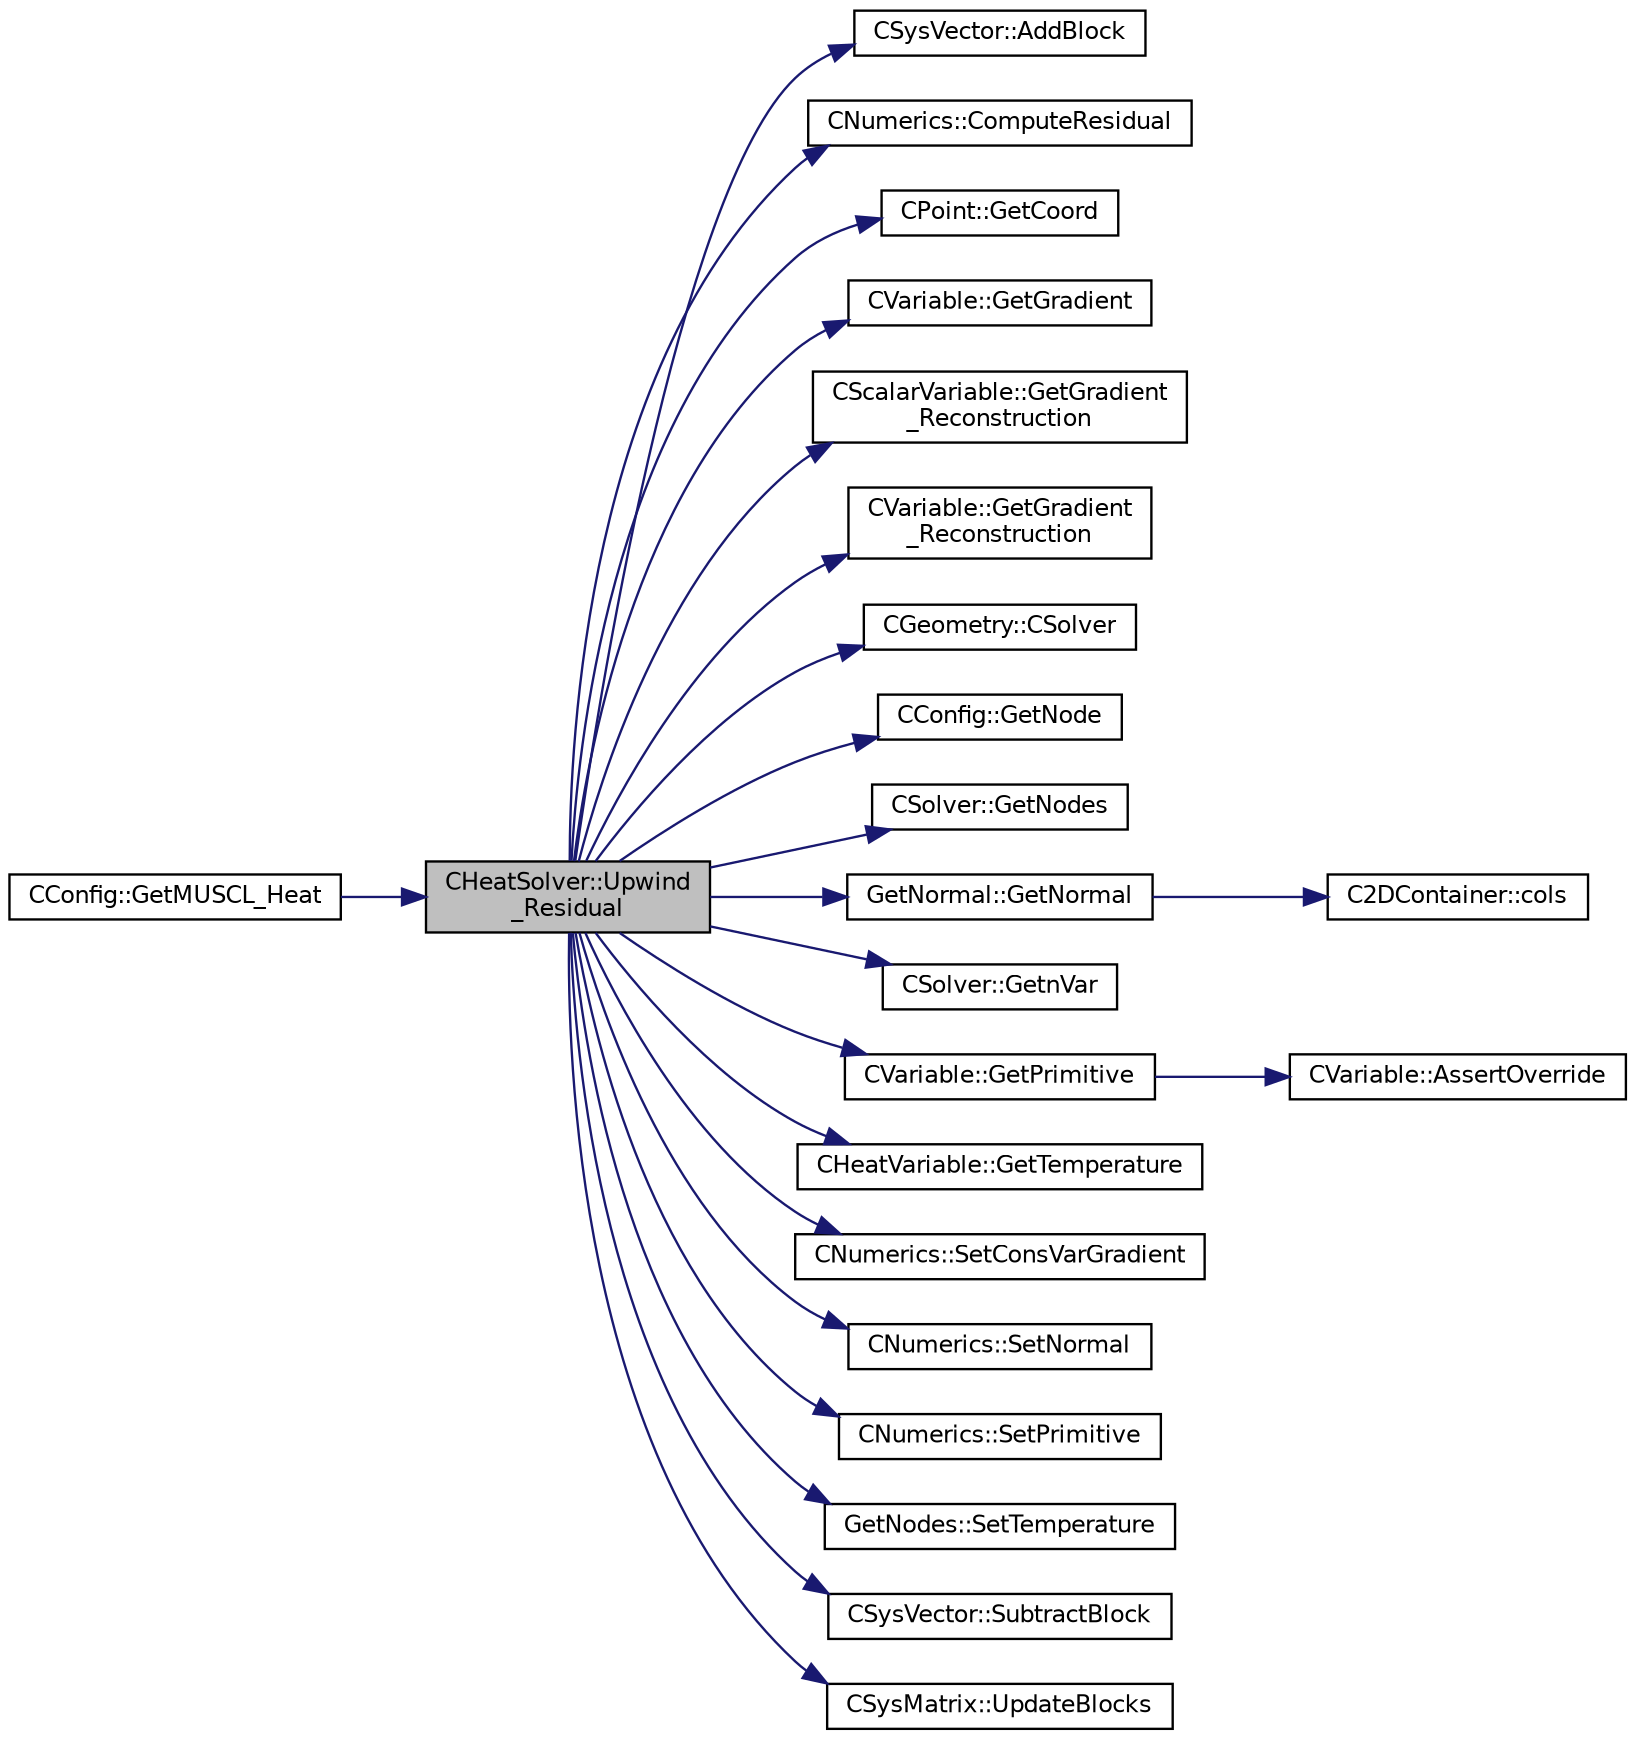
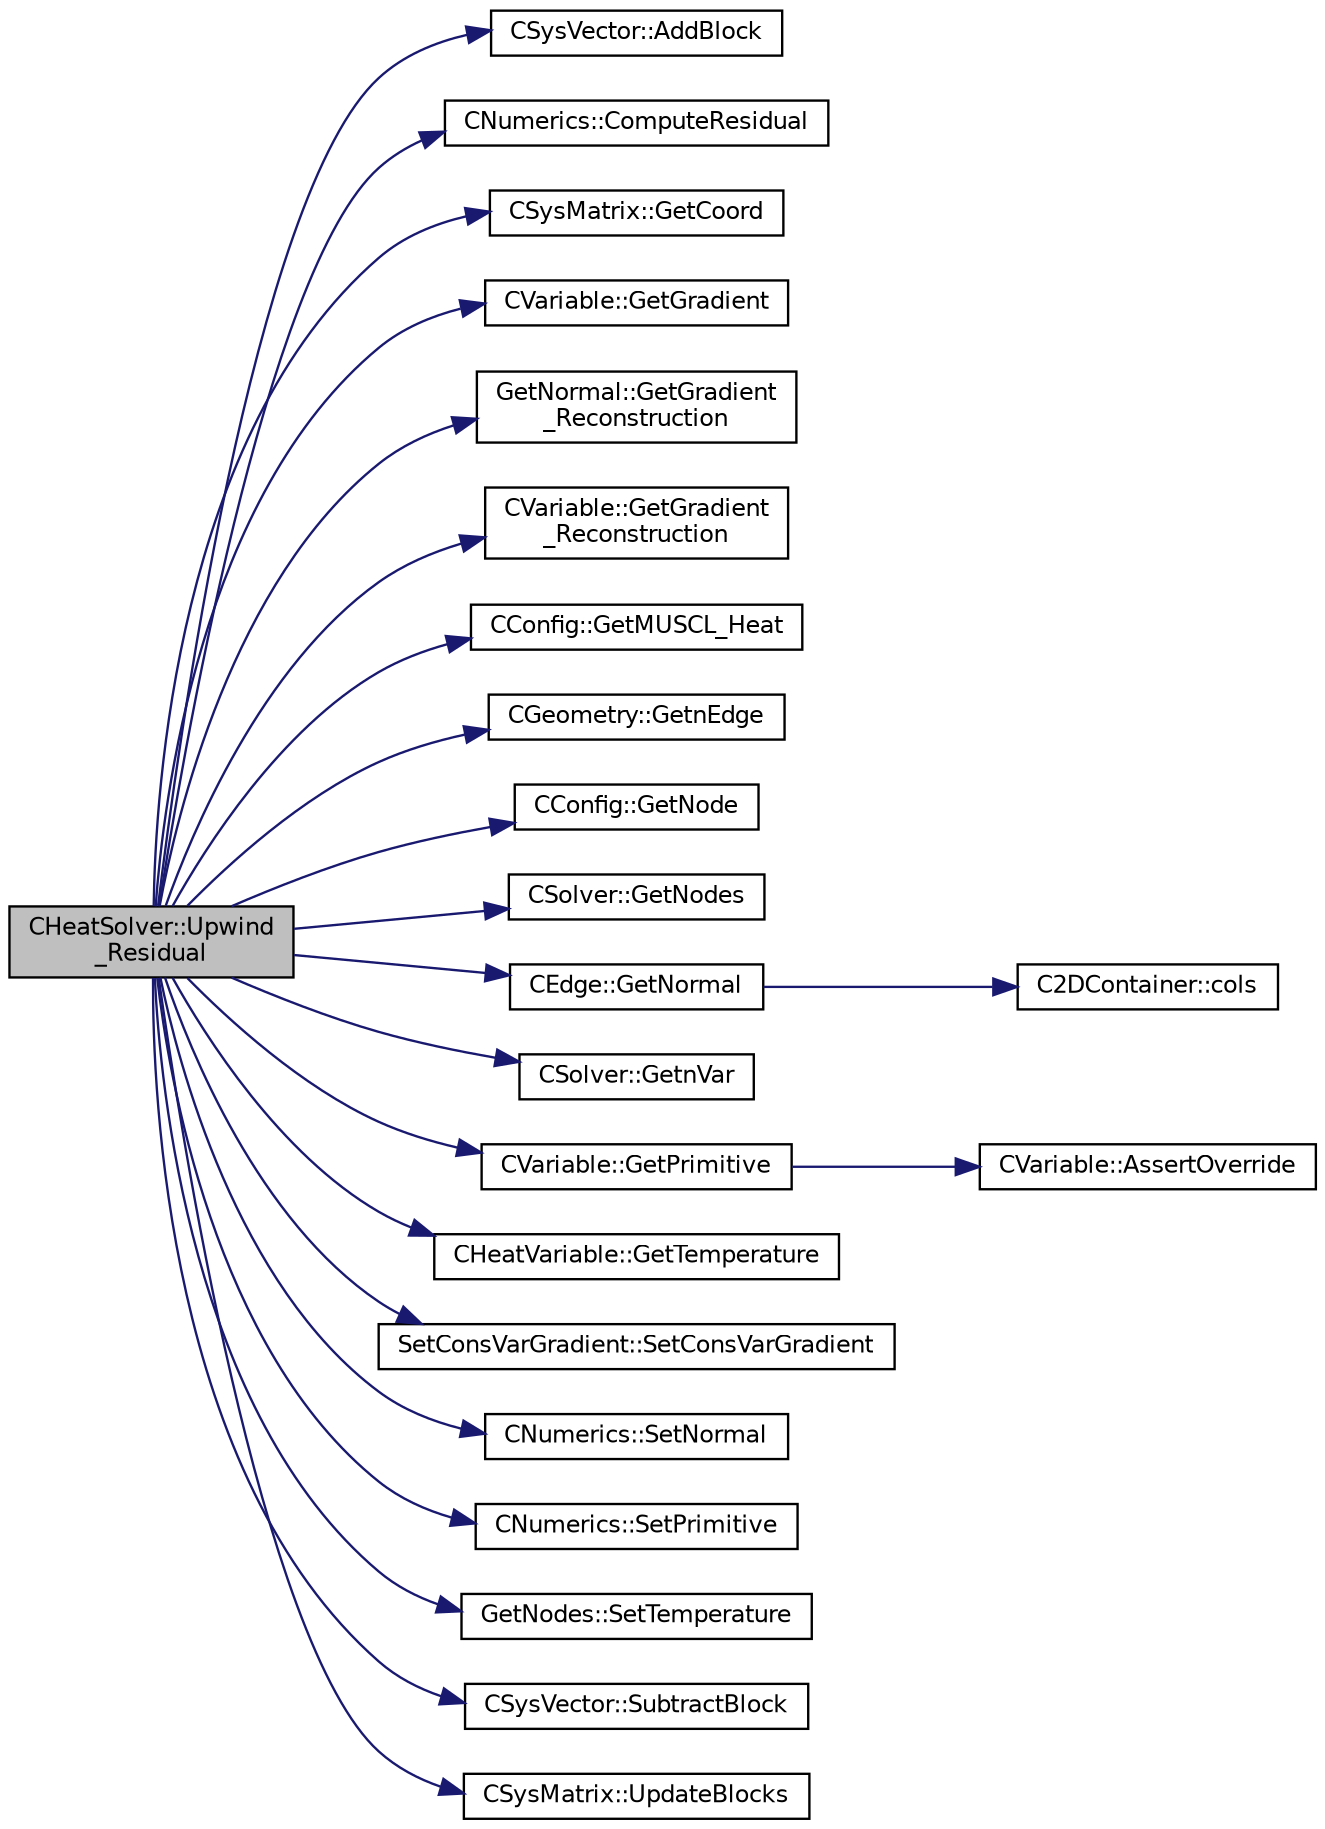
(1000, 213) -> (637, 213)
(1000, 407) -> (637, 407)
(1000, 627) -> (637, 717)
(371, 897) -> (286, 748)
(1000, 897) -> (637, 987)
(1000, 1257) -> (637, 1347)
